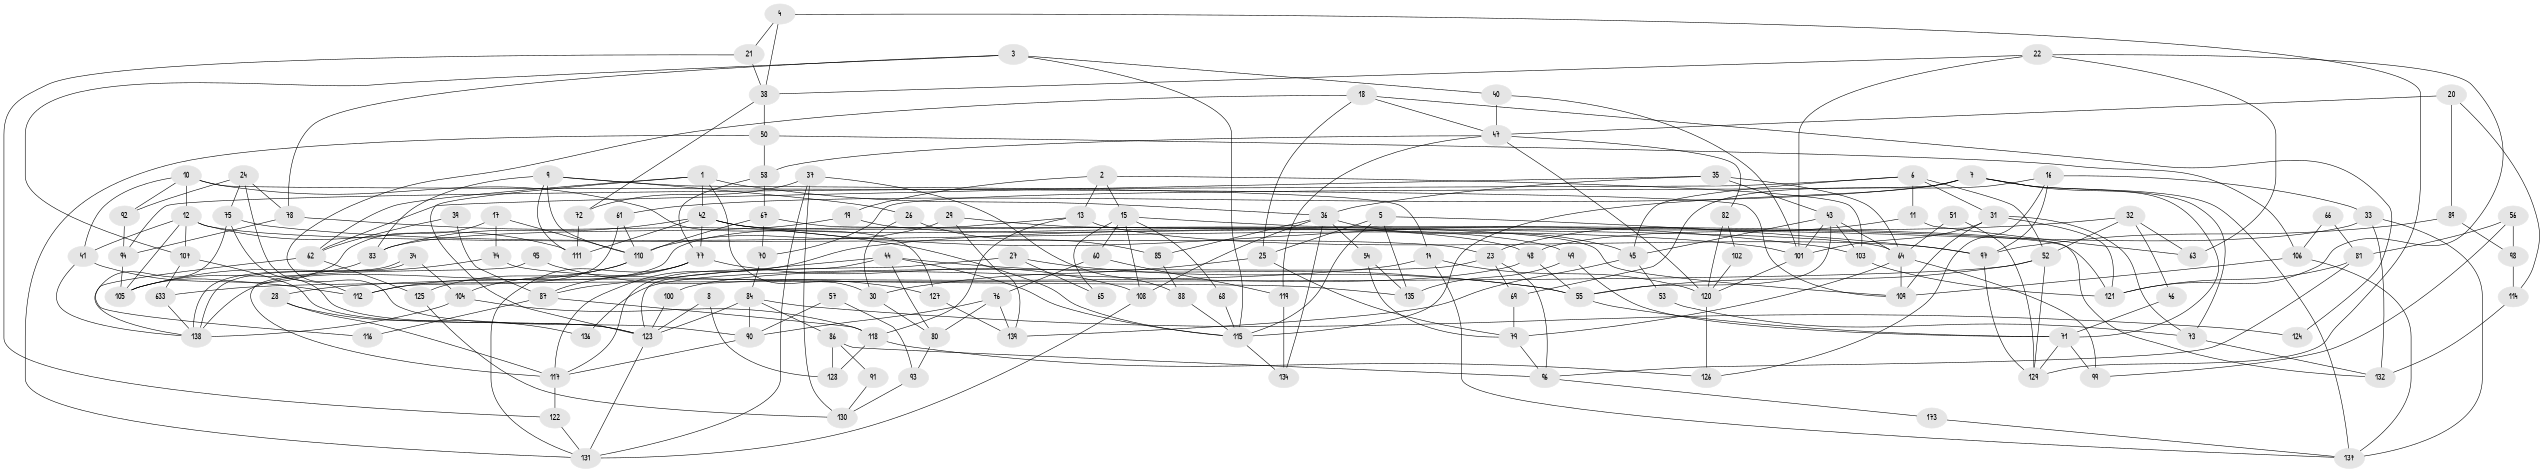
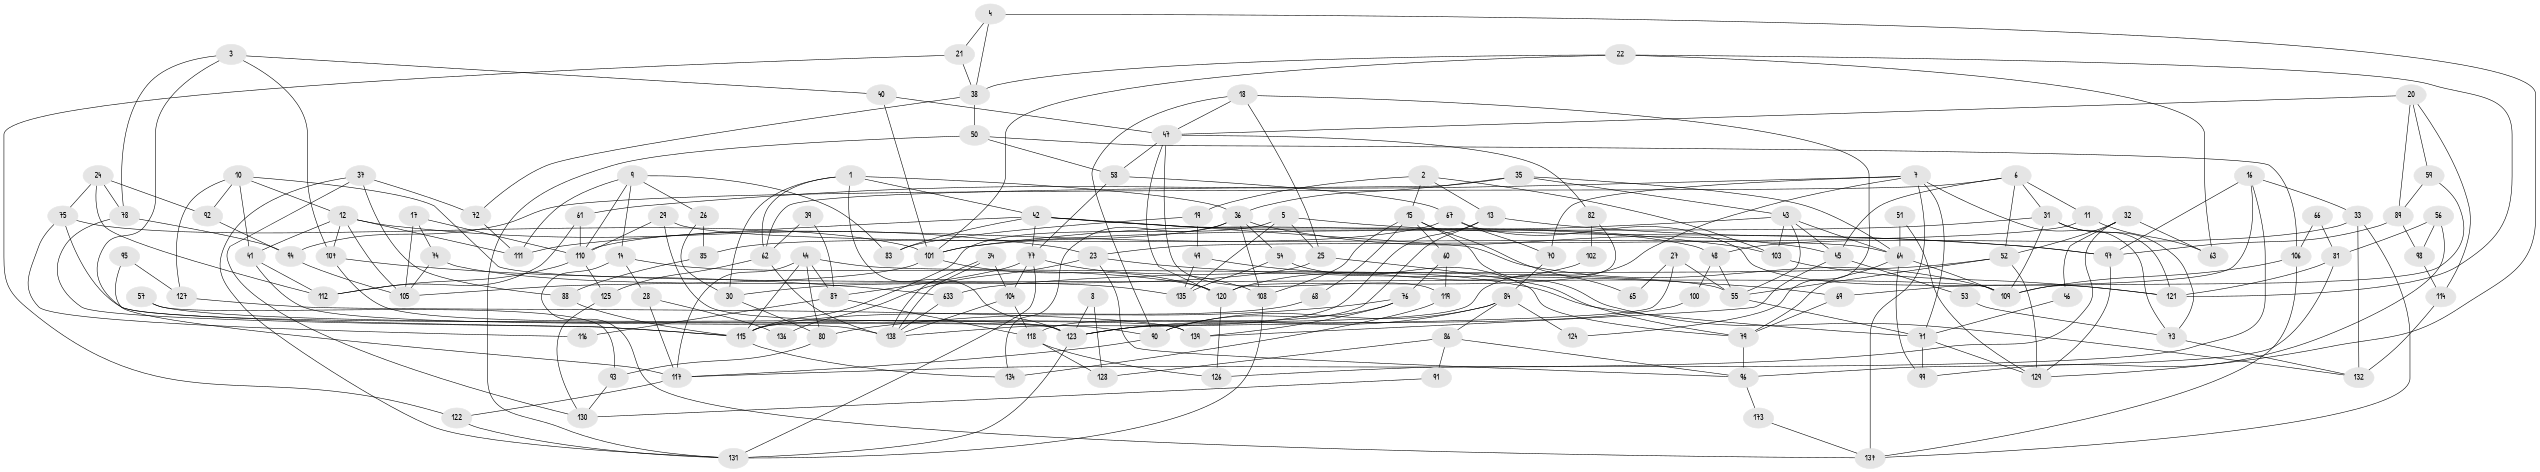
none -> (2429, 176)
(223, 275) -> (607, 285)
